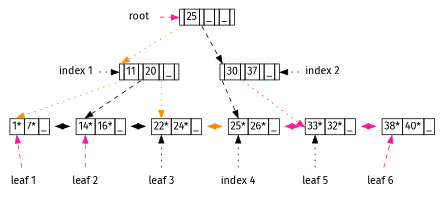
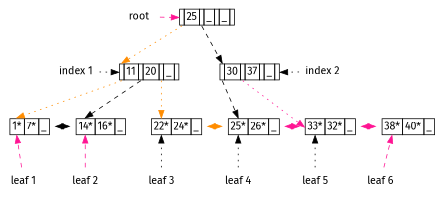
(139, 126) -> none
(238, 181) -> (238, 181)
